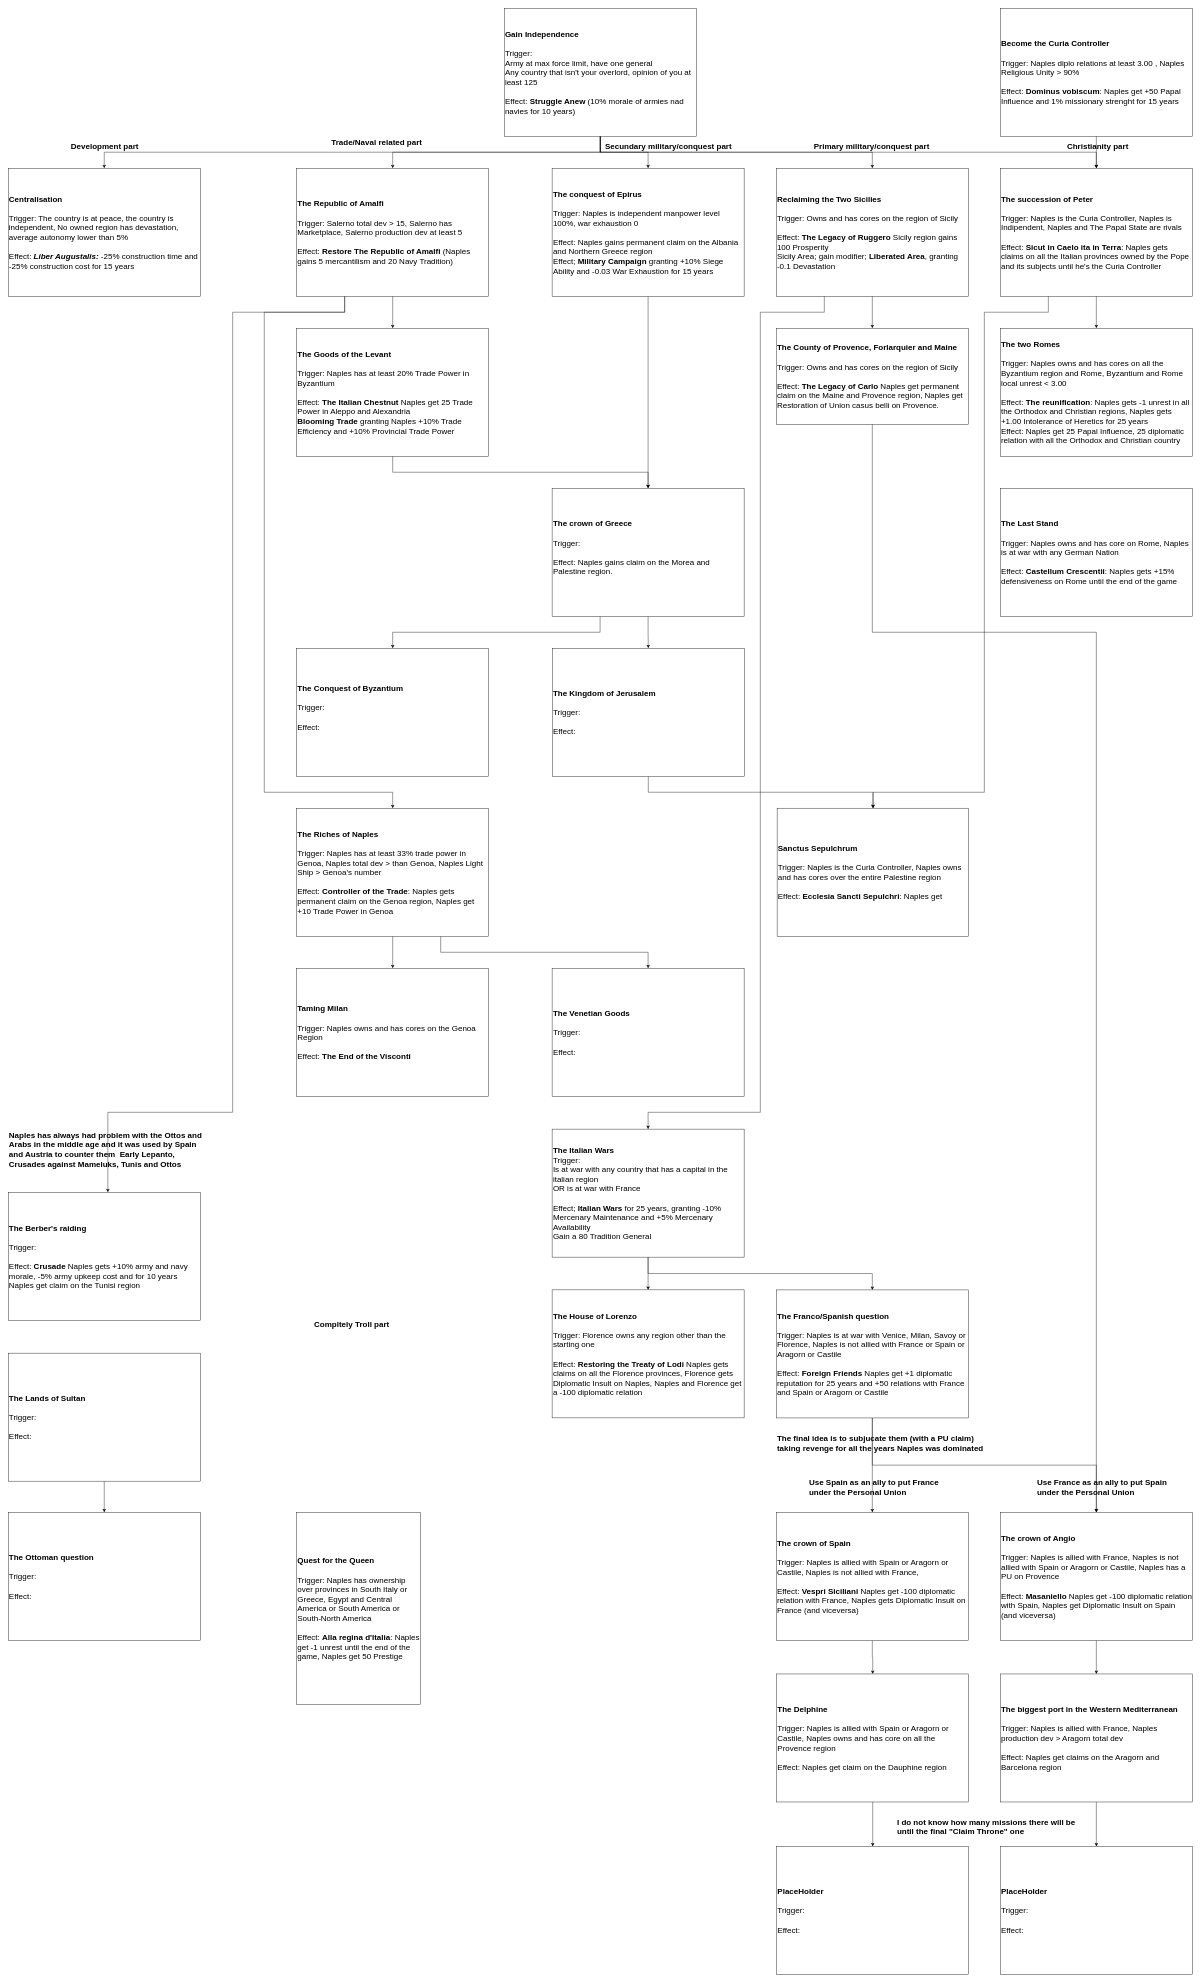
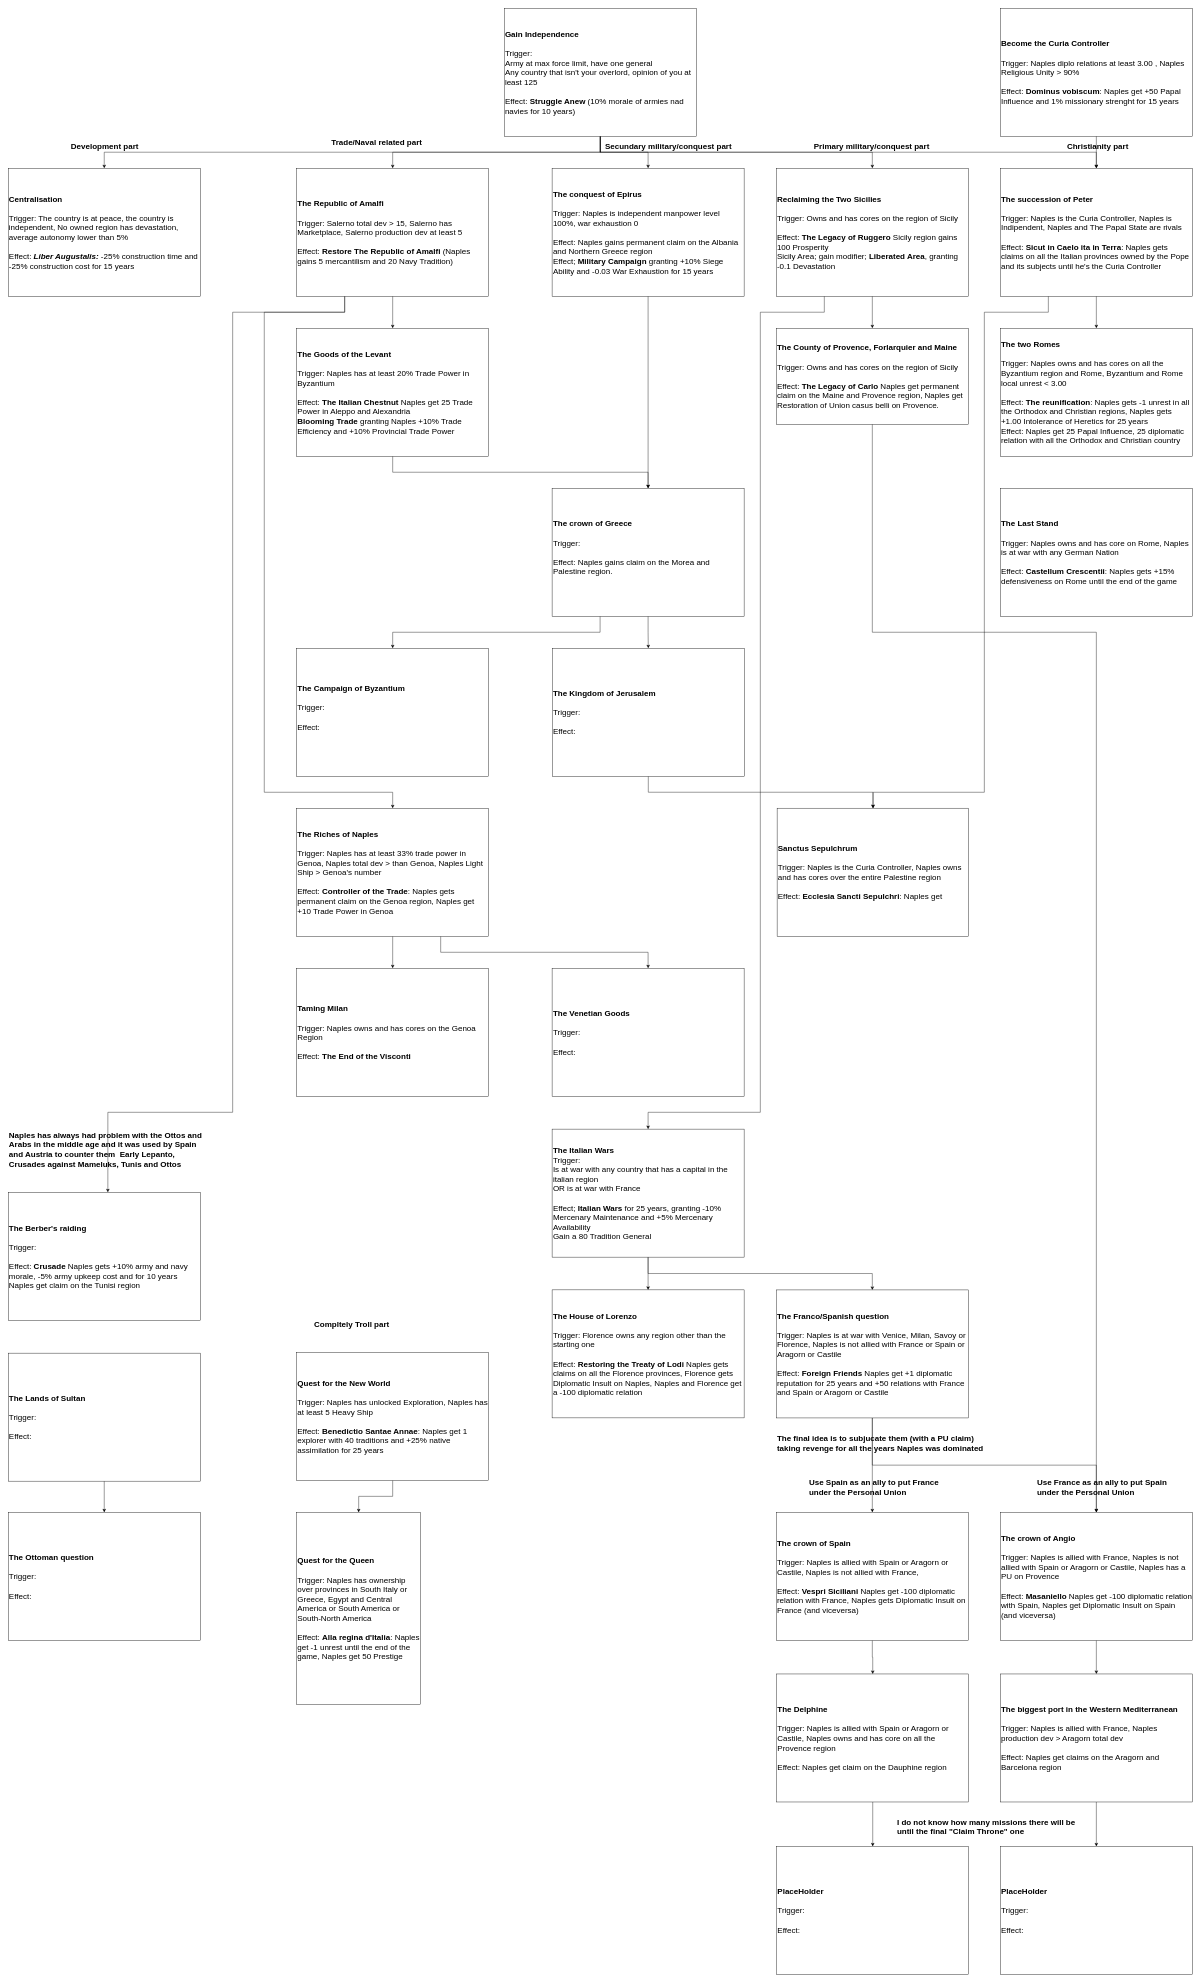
(349, 712) -> (348, 712)
none -> (393, 1416)
none -> (359, 1508)
